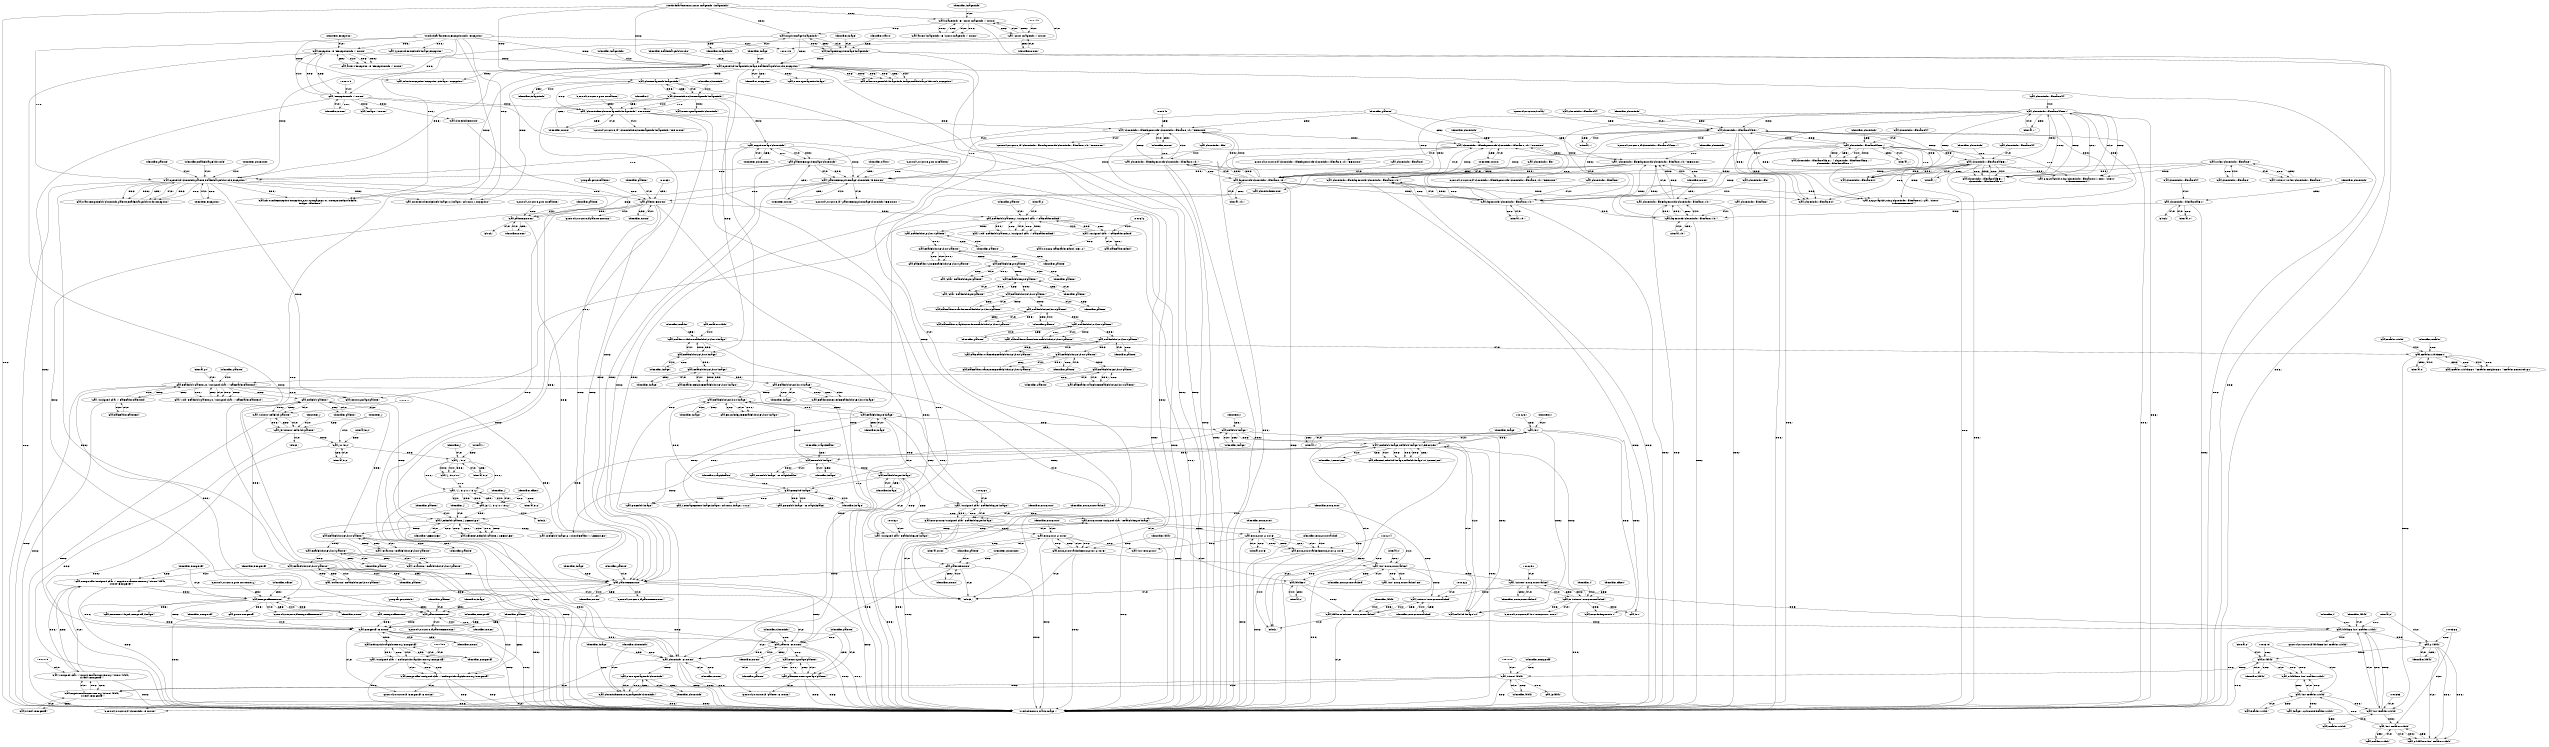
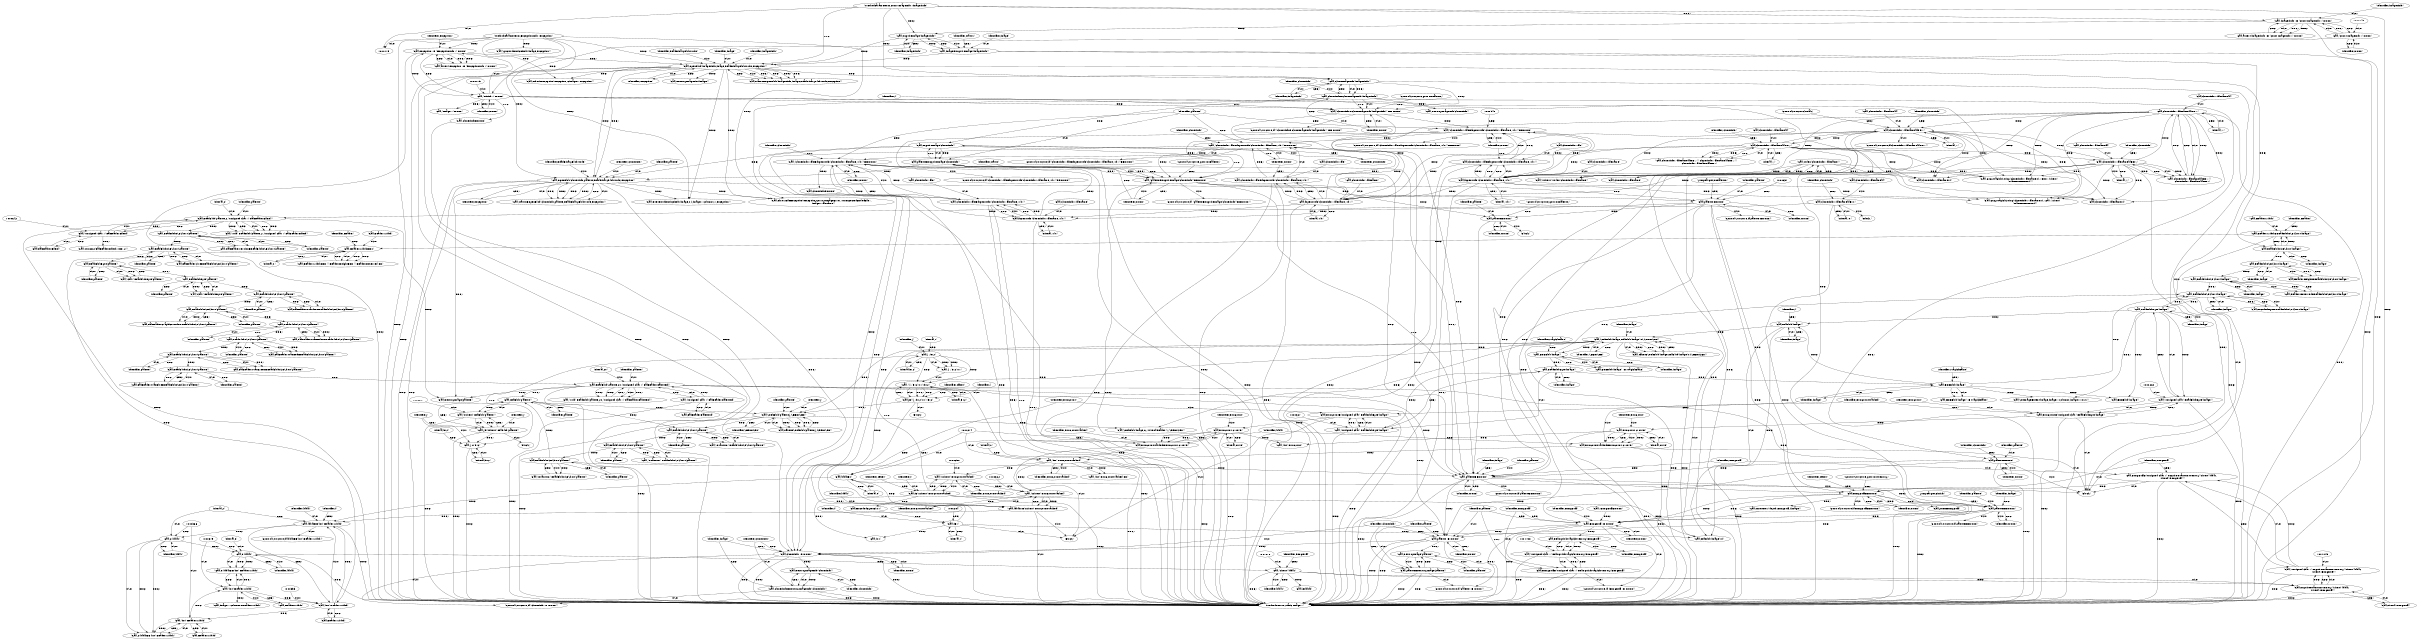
(346, 96) -> (490, 96)
none -> (253, 249)
(1498, 347) -> (1439, 241)
(288, 406) -> (444, 405)
(119, 407) -> (701, 407)
(397, 452) -> (640, 362)
(461, 483) -> (939, 377)
(1622, 495) -> (911, 517)
(1531, 614) -> none
